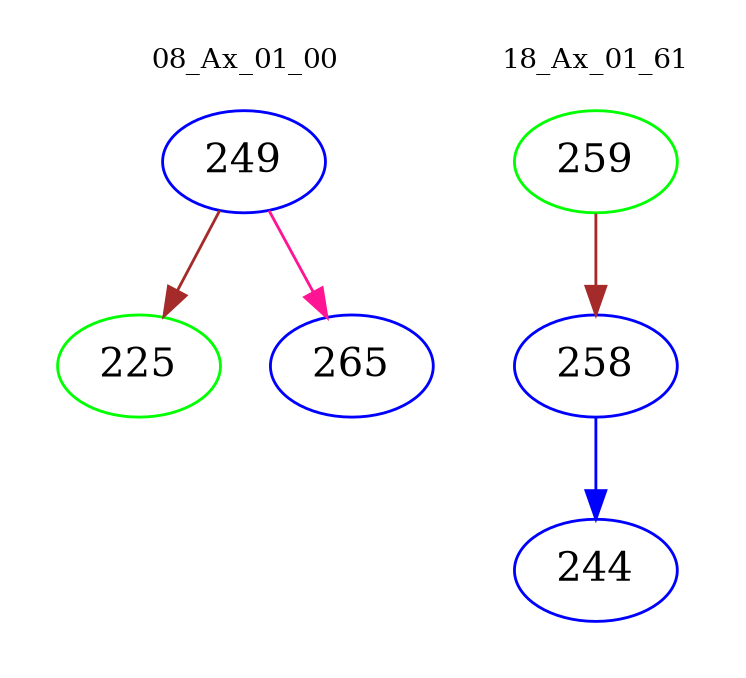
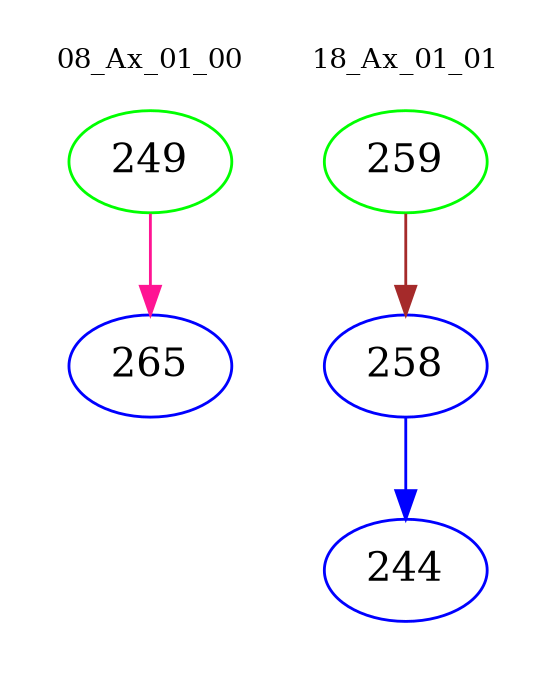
(596, 61) -> (406, 61)
(244, 162) -> (150, 162)
(139, 366) -> none
